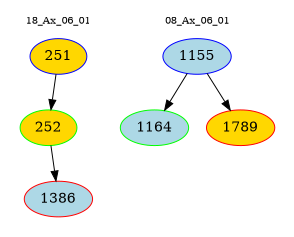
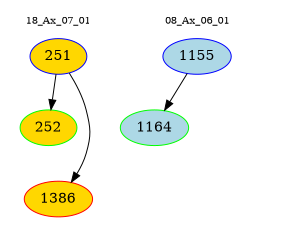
(58, 21) -> (58, 21)
(241, 128) -> none
(53, 158) -> (89, 123)
(58, 199) -> (58, 199)
